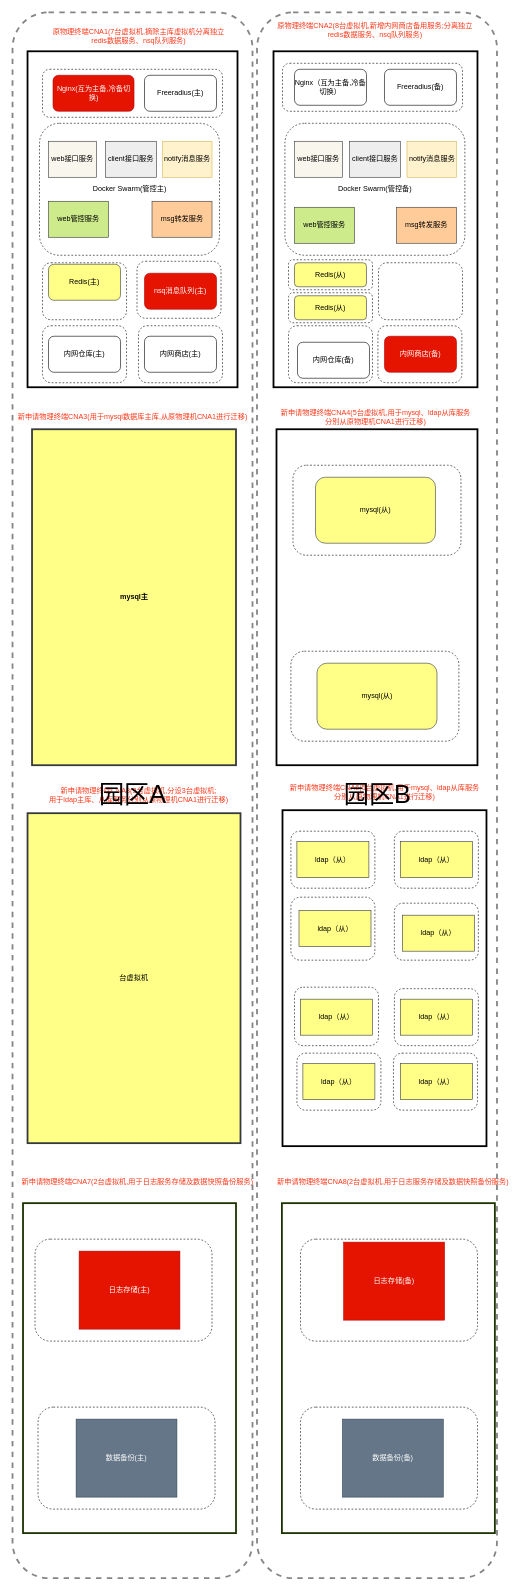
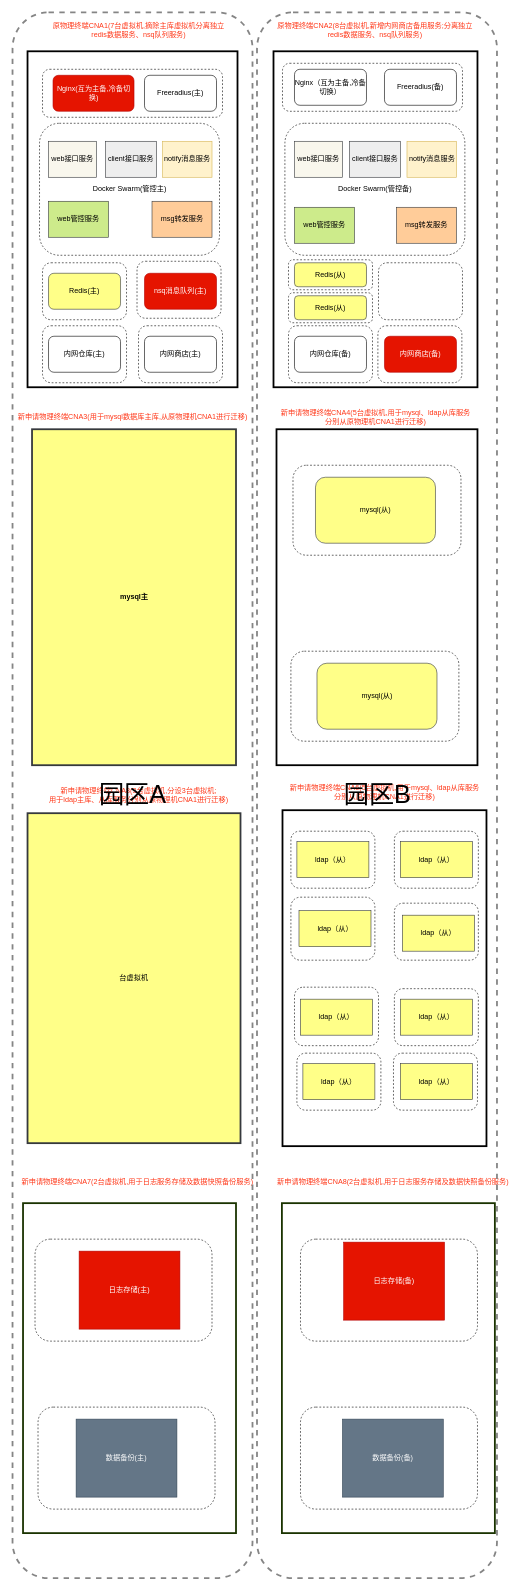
(138, 36) -> (138, 30)
(84, 282) -> (84, 291)
(333, 360) -> (330, 354)
